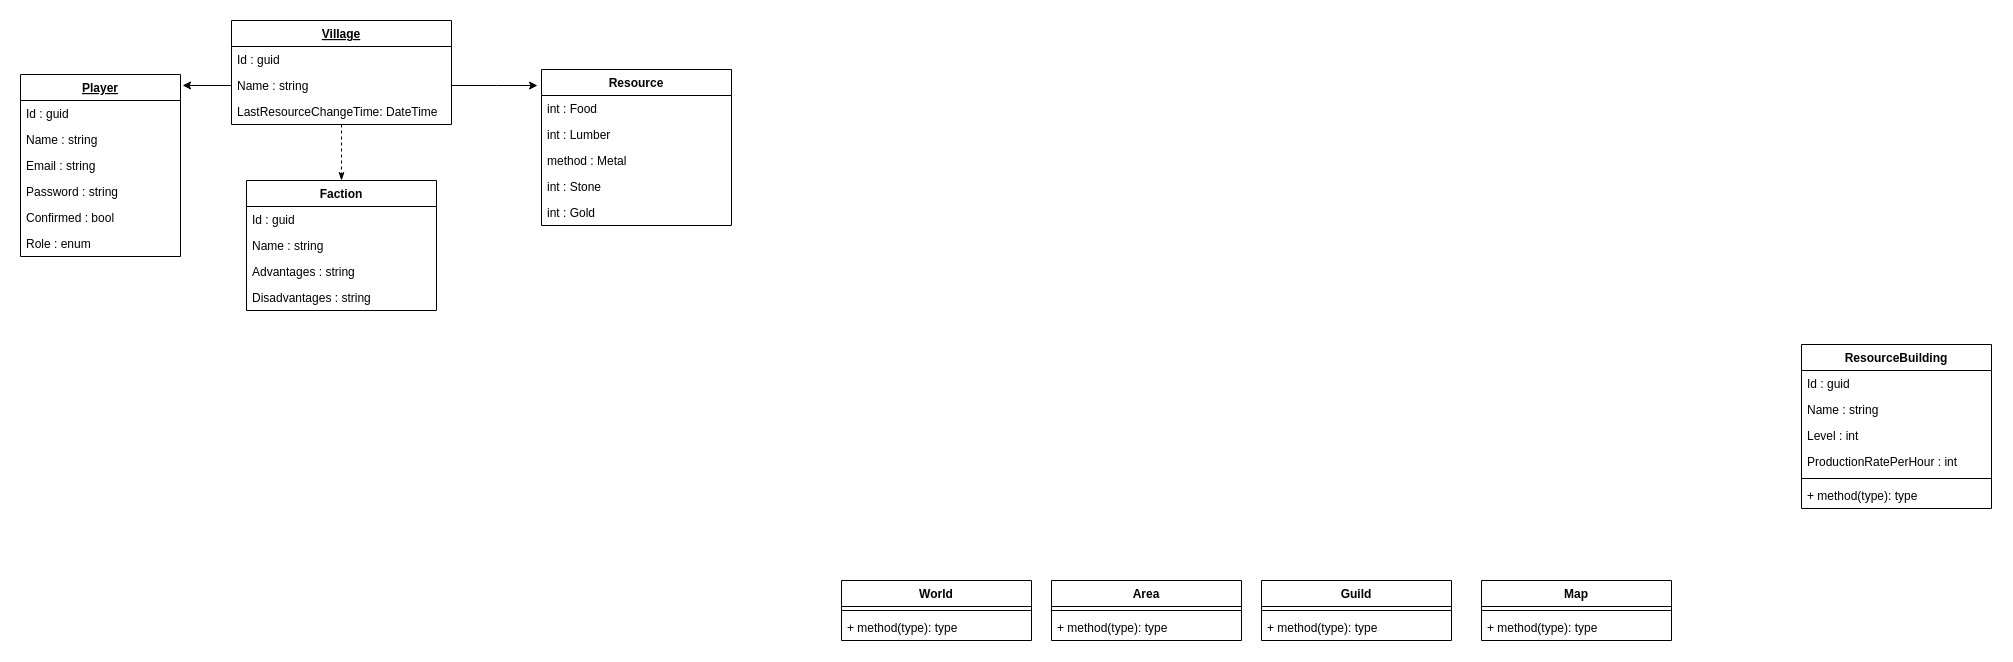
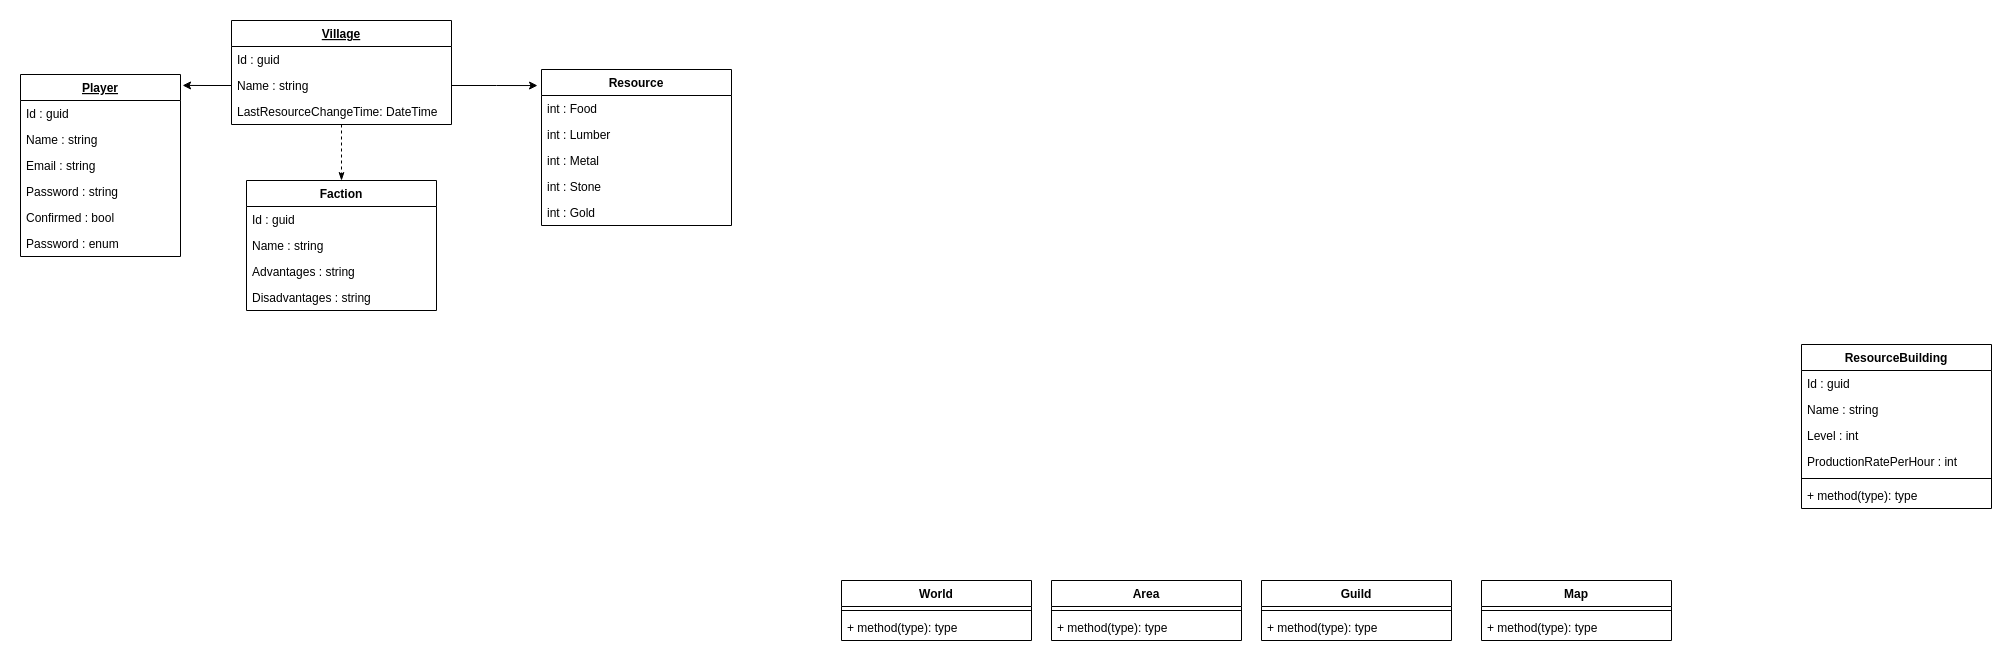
(588, 161) -> (576, 161)
(57, 244) -> (72, 244)
